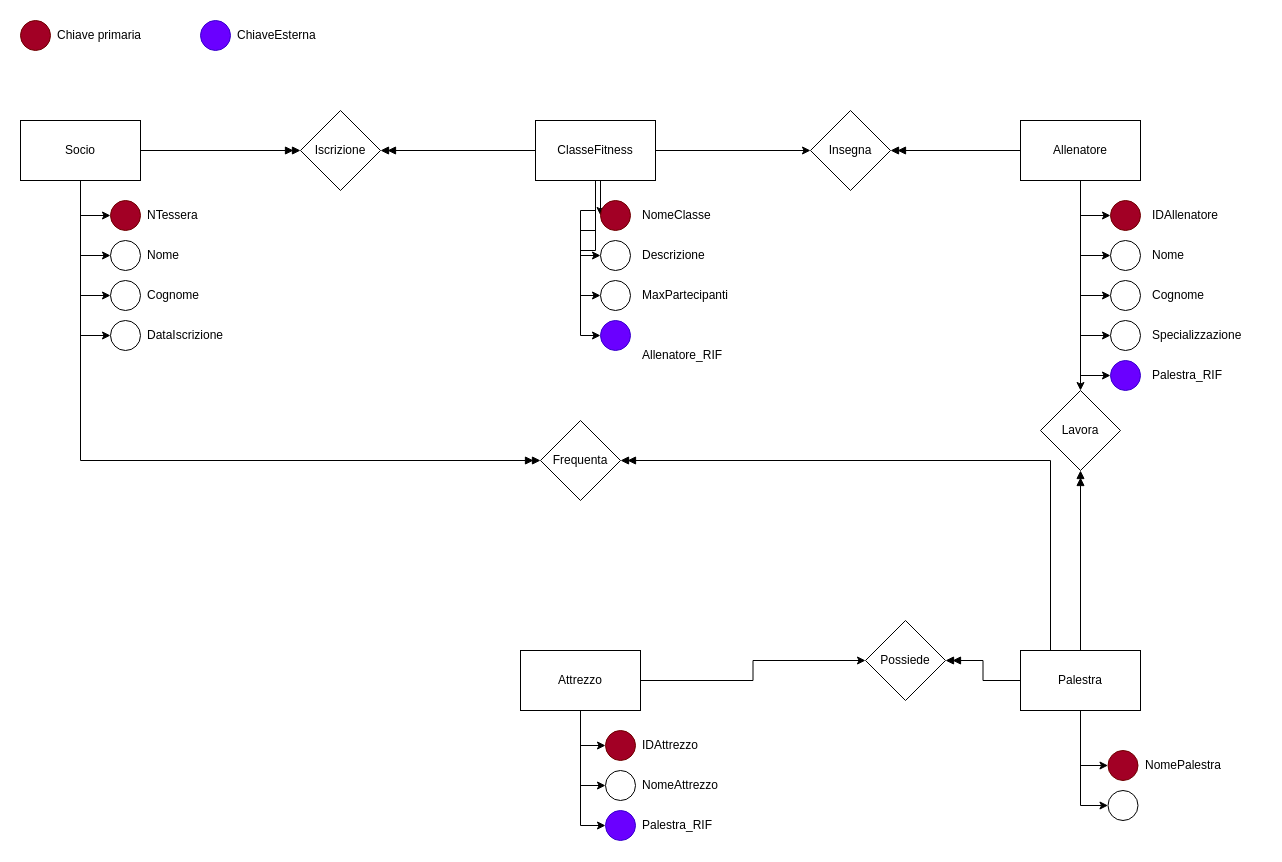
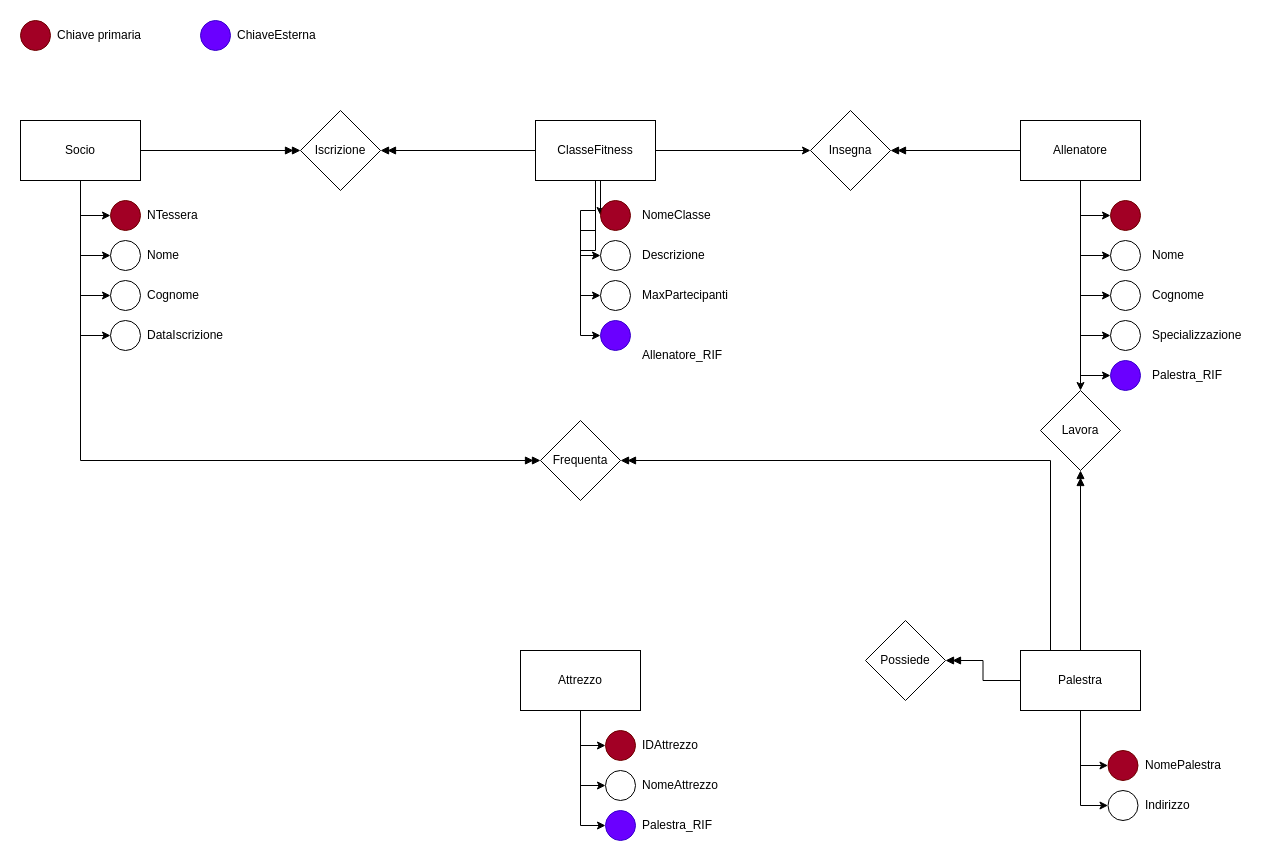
(1196, 216) -> none
(753, 674) -> none
none -> (1178, 806)
